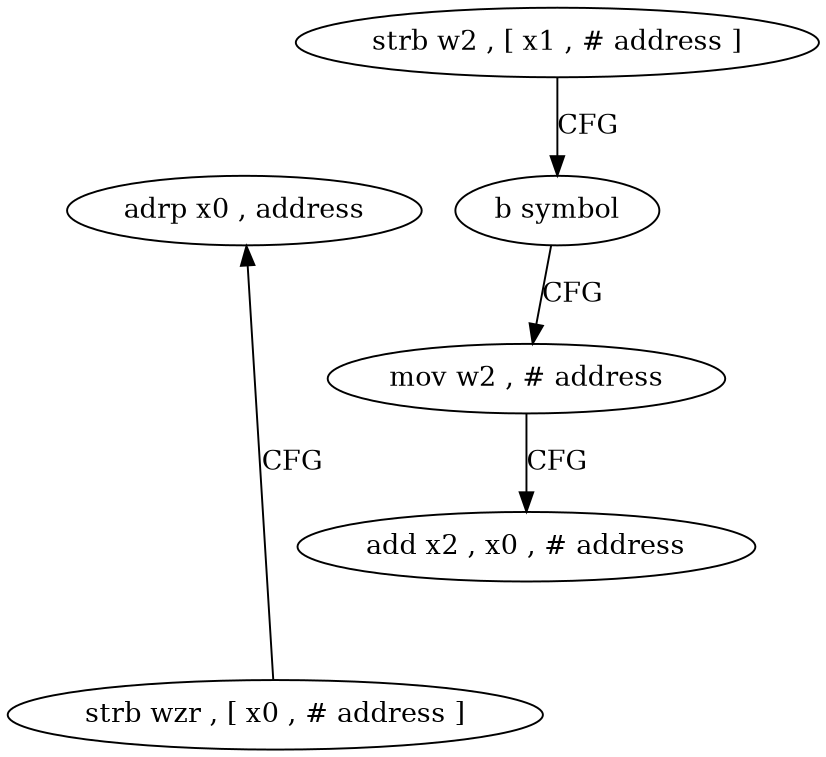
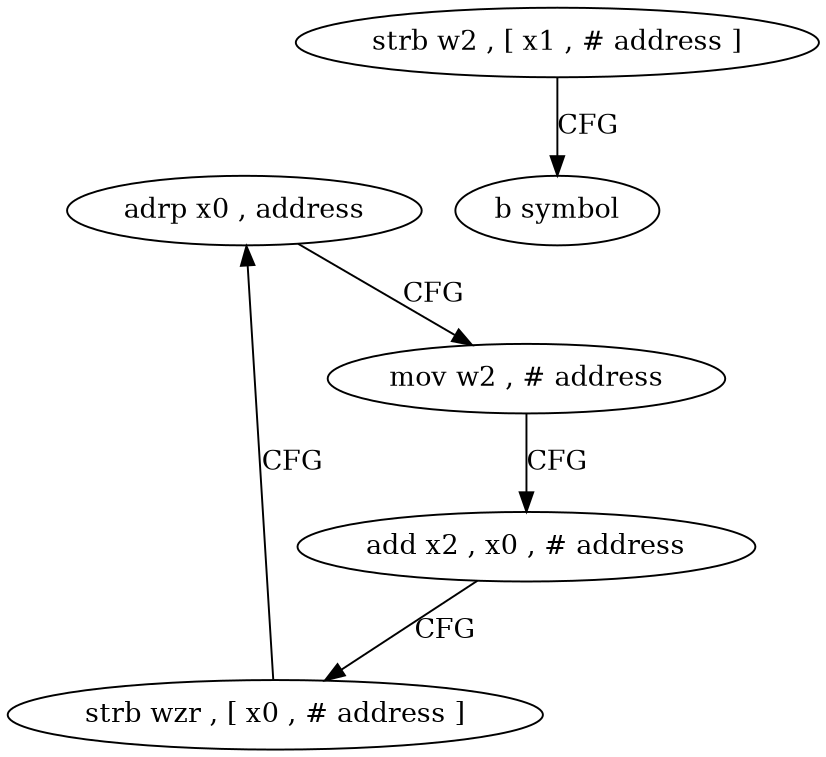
(544, 285) -> (376, 289)
none -> (409, 625)
